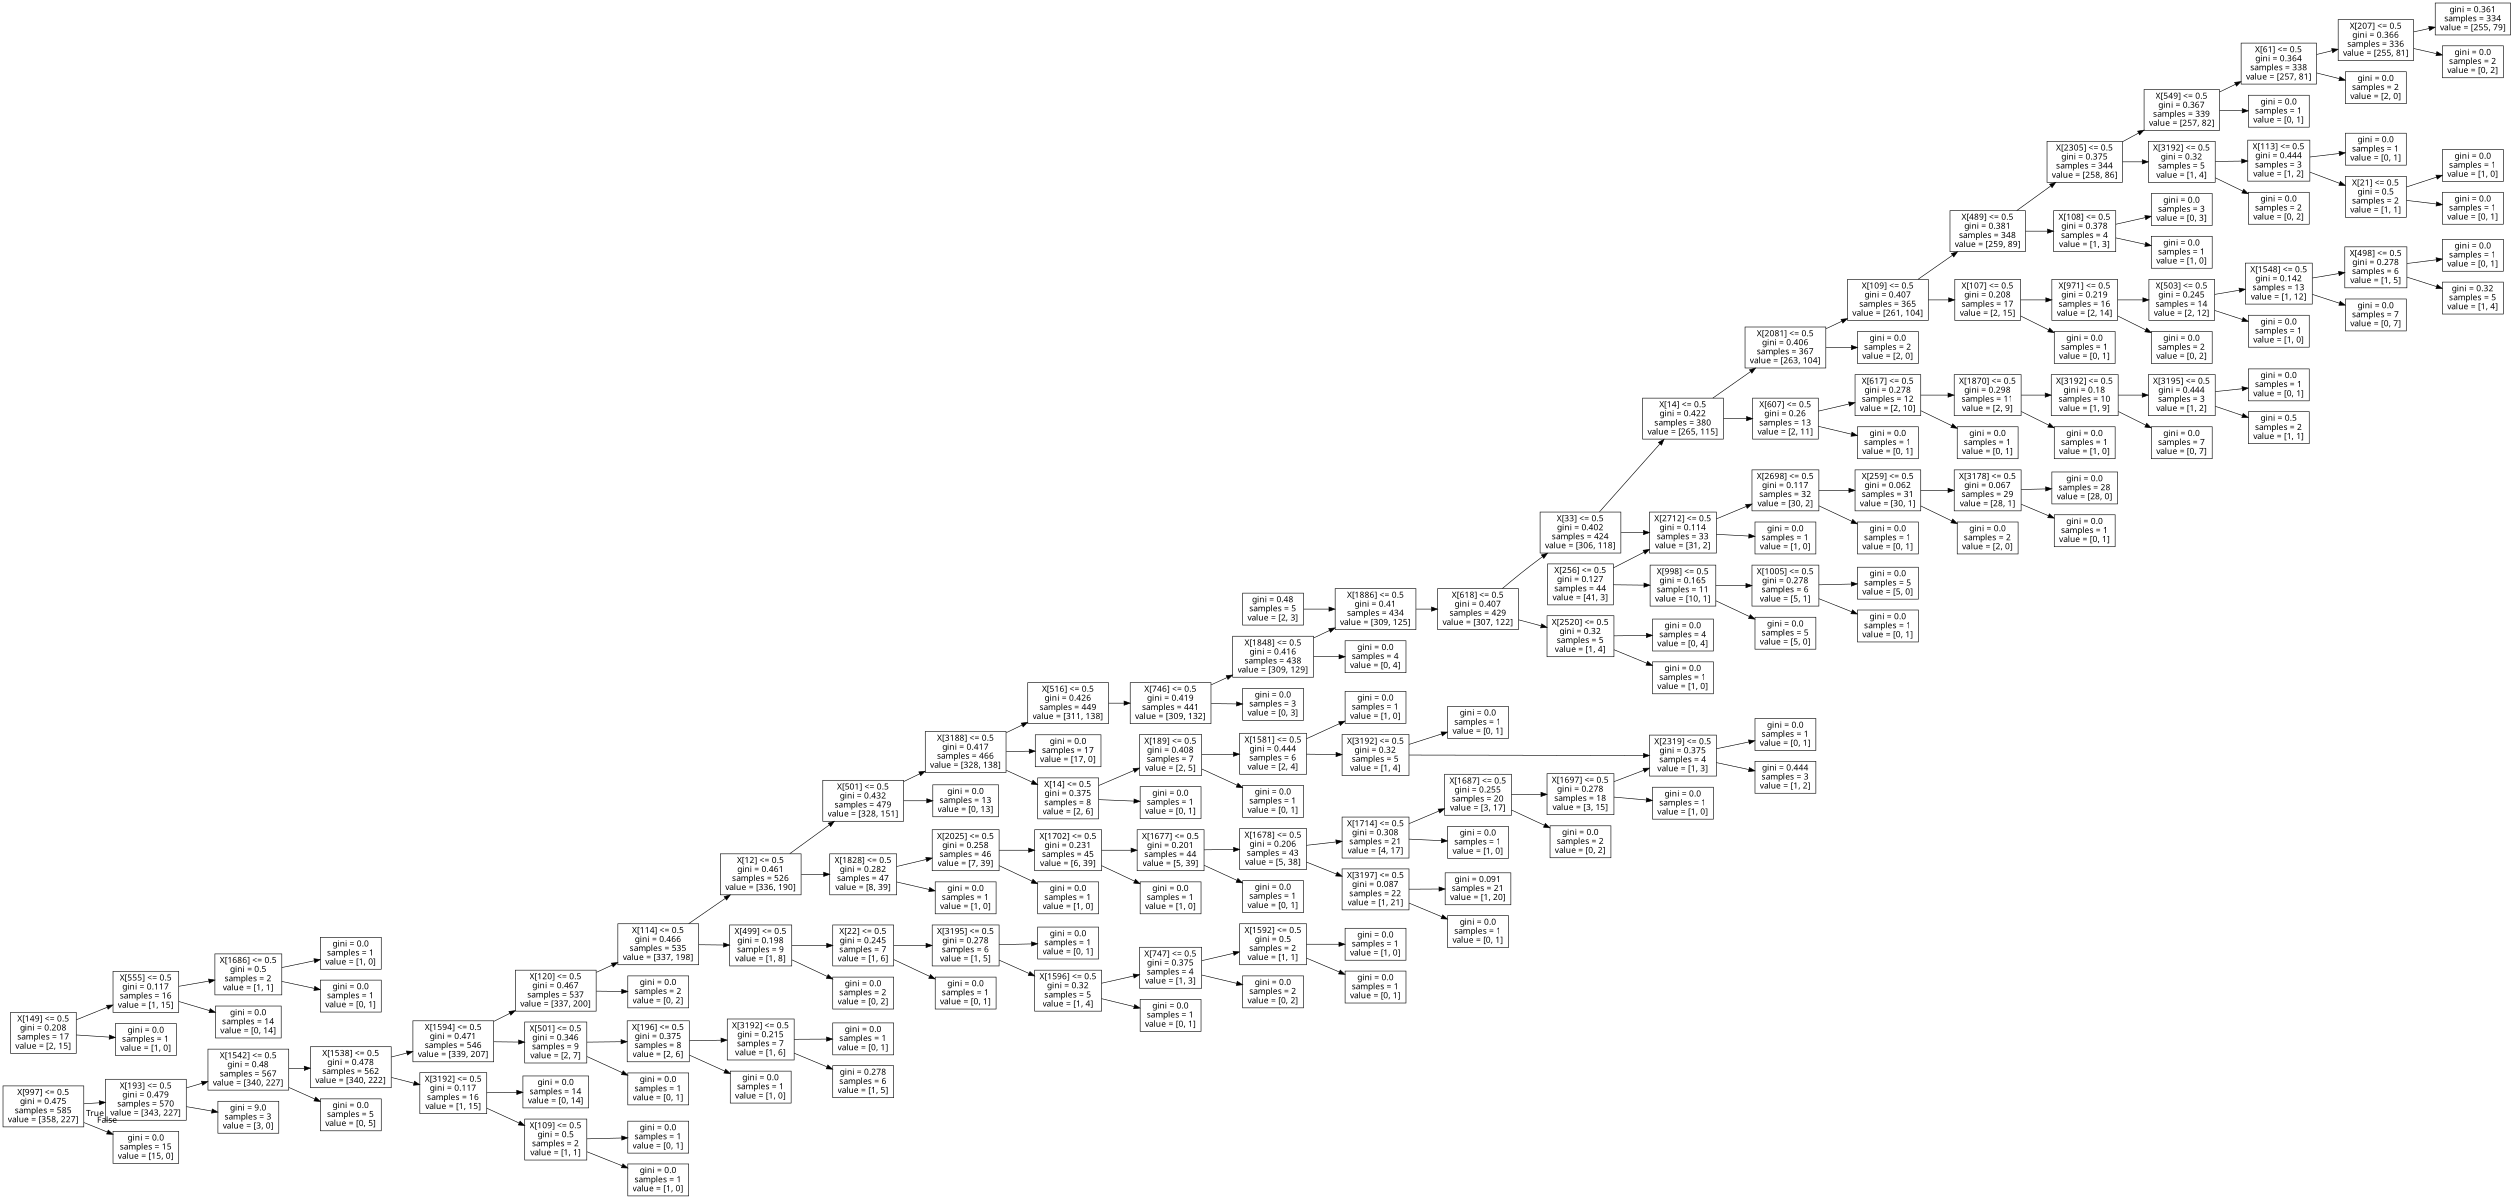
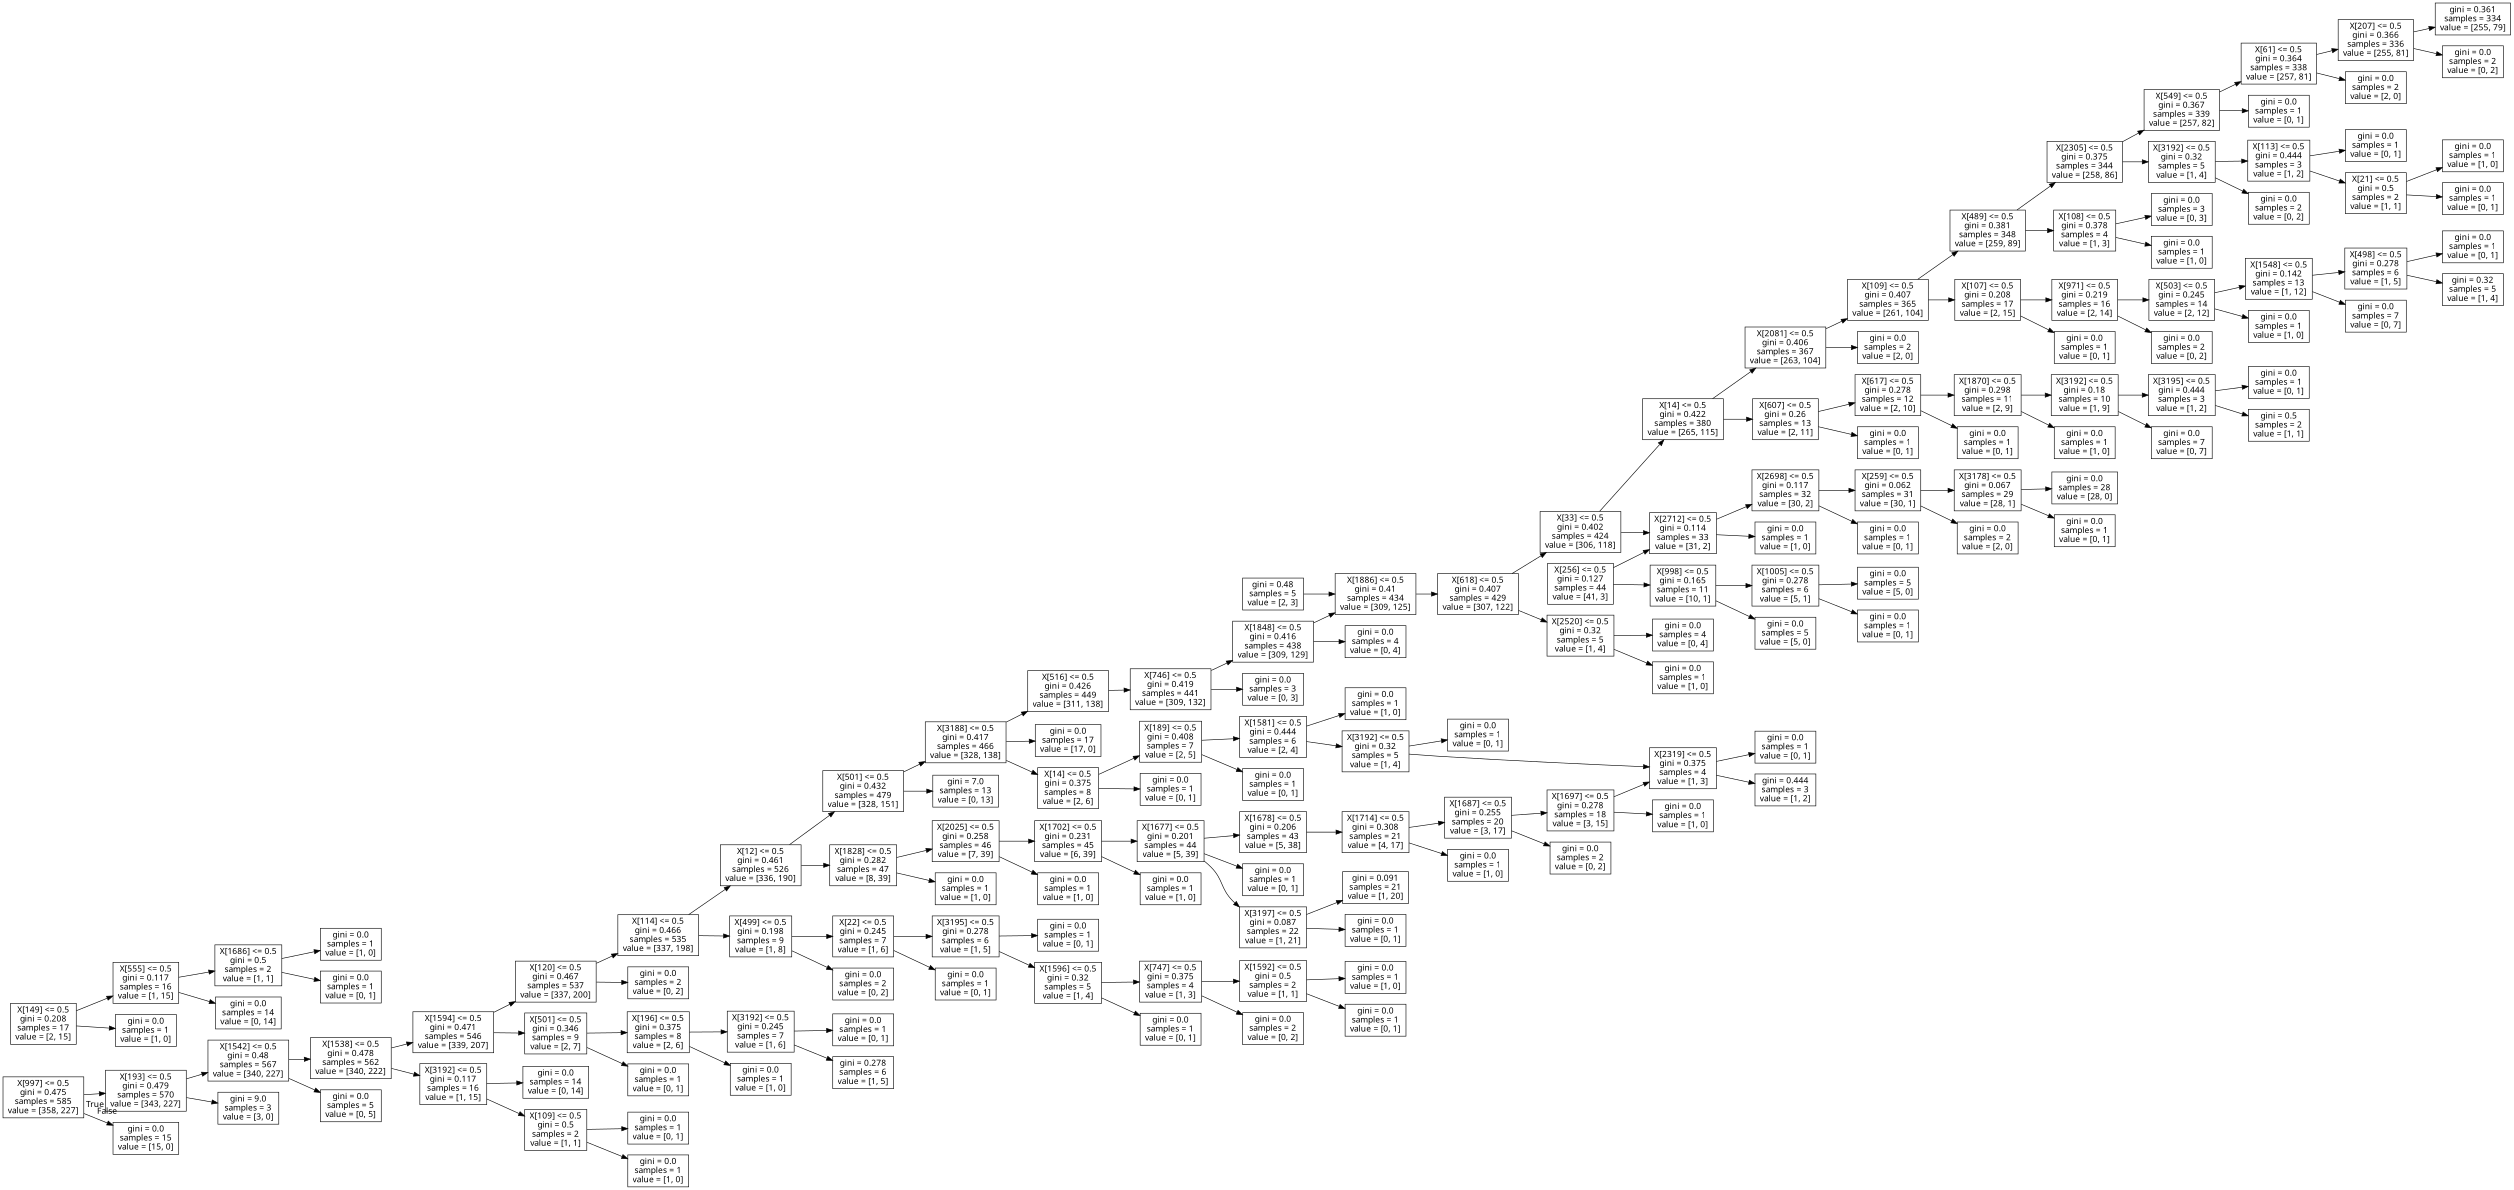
(966, 801) -> (966, 791)
(1321, 868) -> (1221, 881)
(761, 1039) -> (761, 1032)
